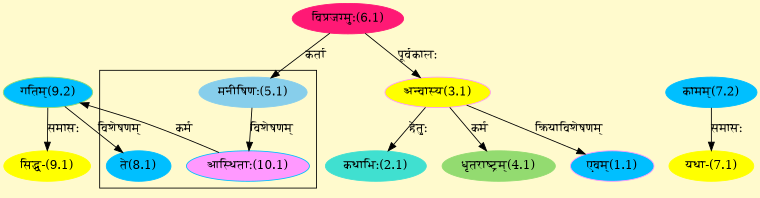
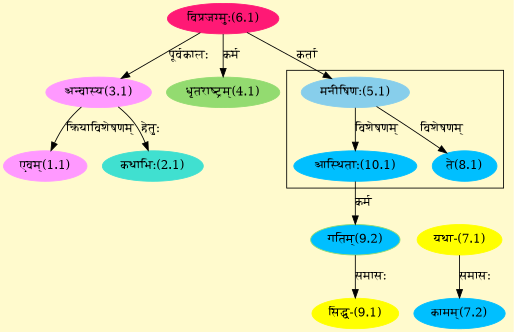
(438, 92) -> (99, 92)
(711, 125) -> (460, 272)
(465, 126) -> (223, 51)
(90, 127) -> (408, 127)
(248, 166) -> (355, 166)
(612, 166) -> (45, 166)
